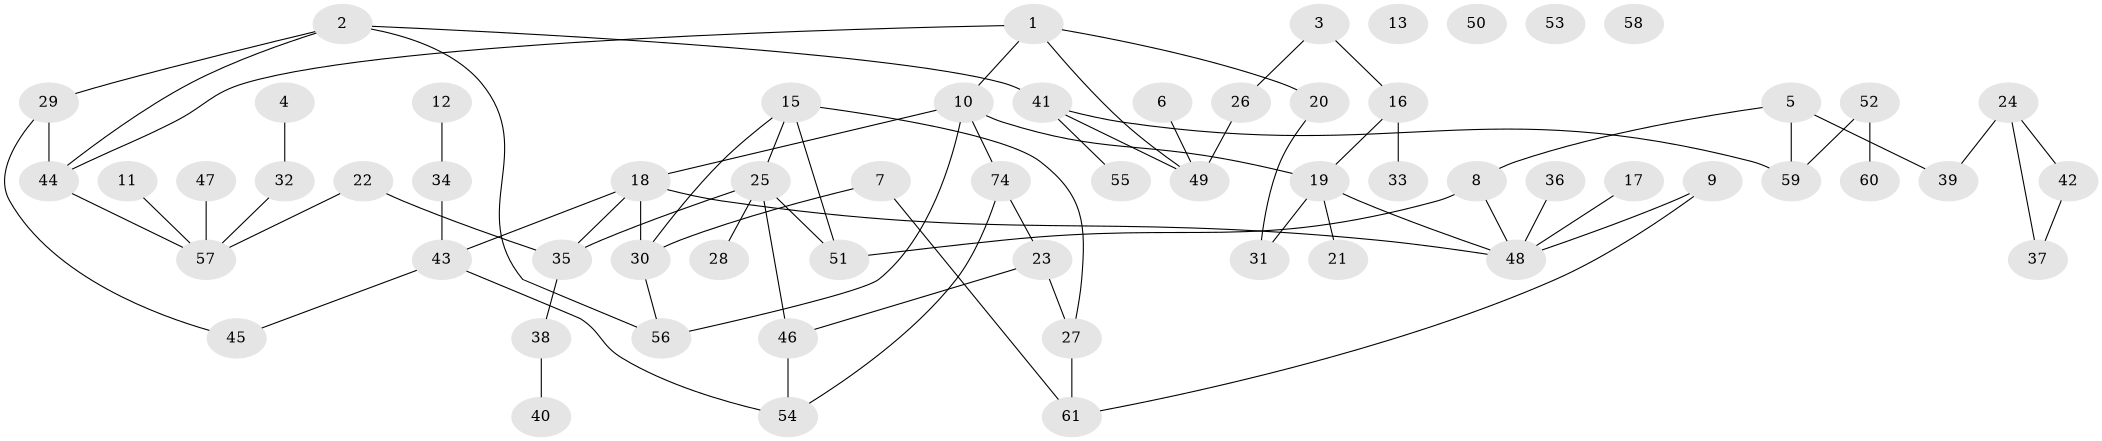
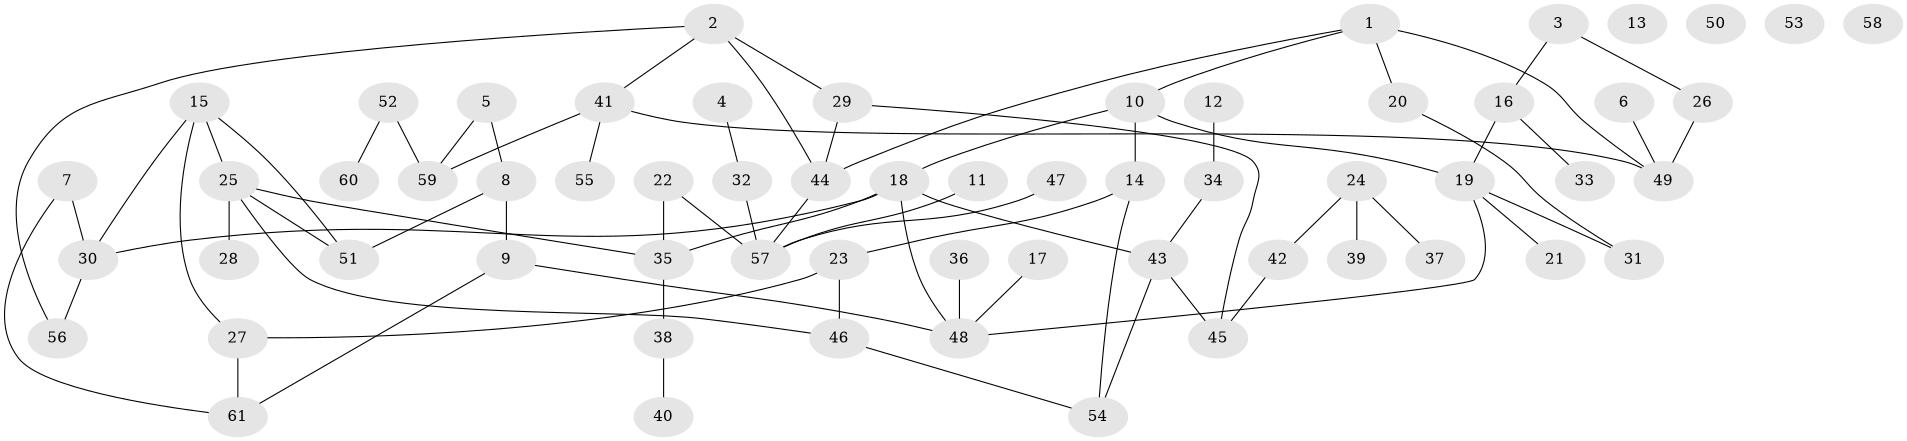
(1862, 138) -> none
(1001, 181) -> (1135, 181)
(1497, 221) -> (506, 221)
(2053, 221) -> (1248, 299)
(871, 283) -> none
